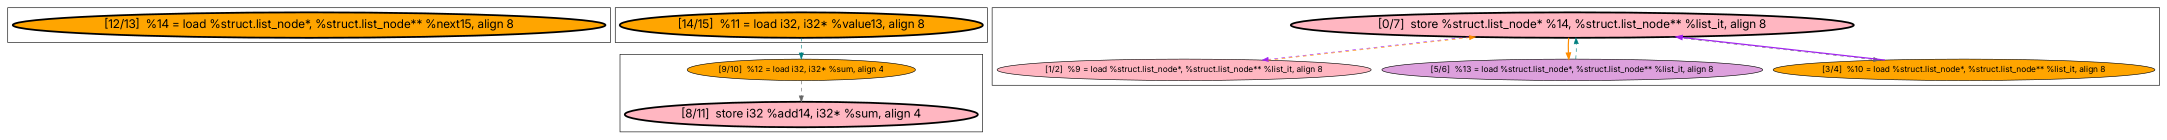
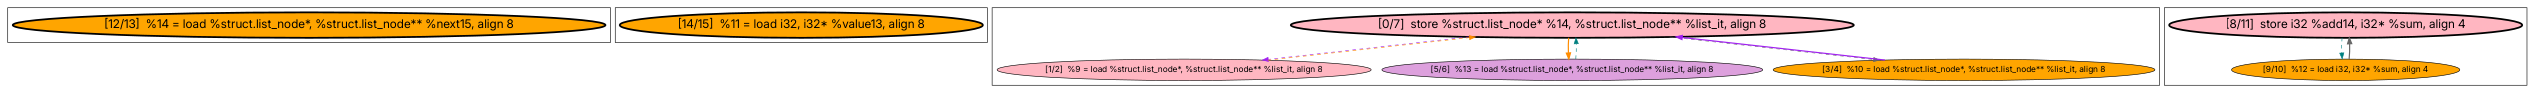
(801, 46) -> (2342, 45)
(801, 88) -> (2350, 51)
